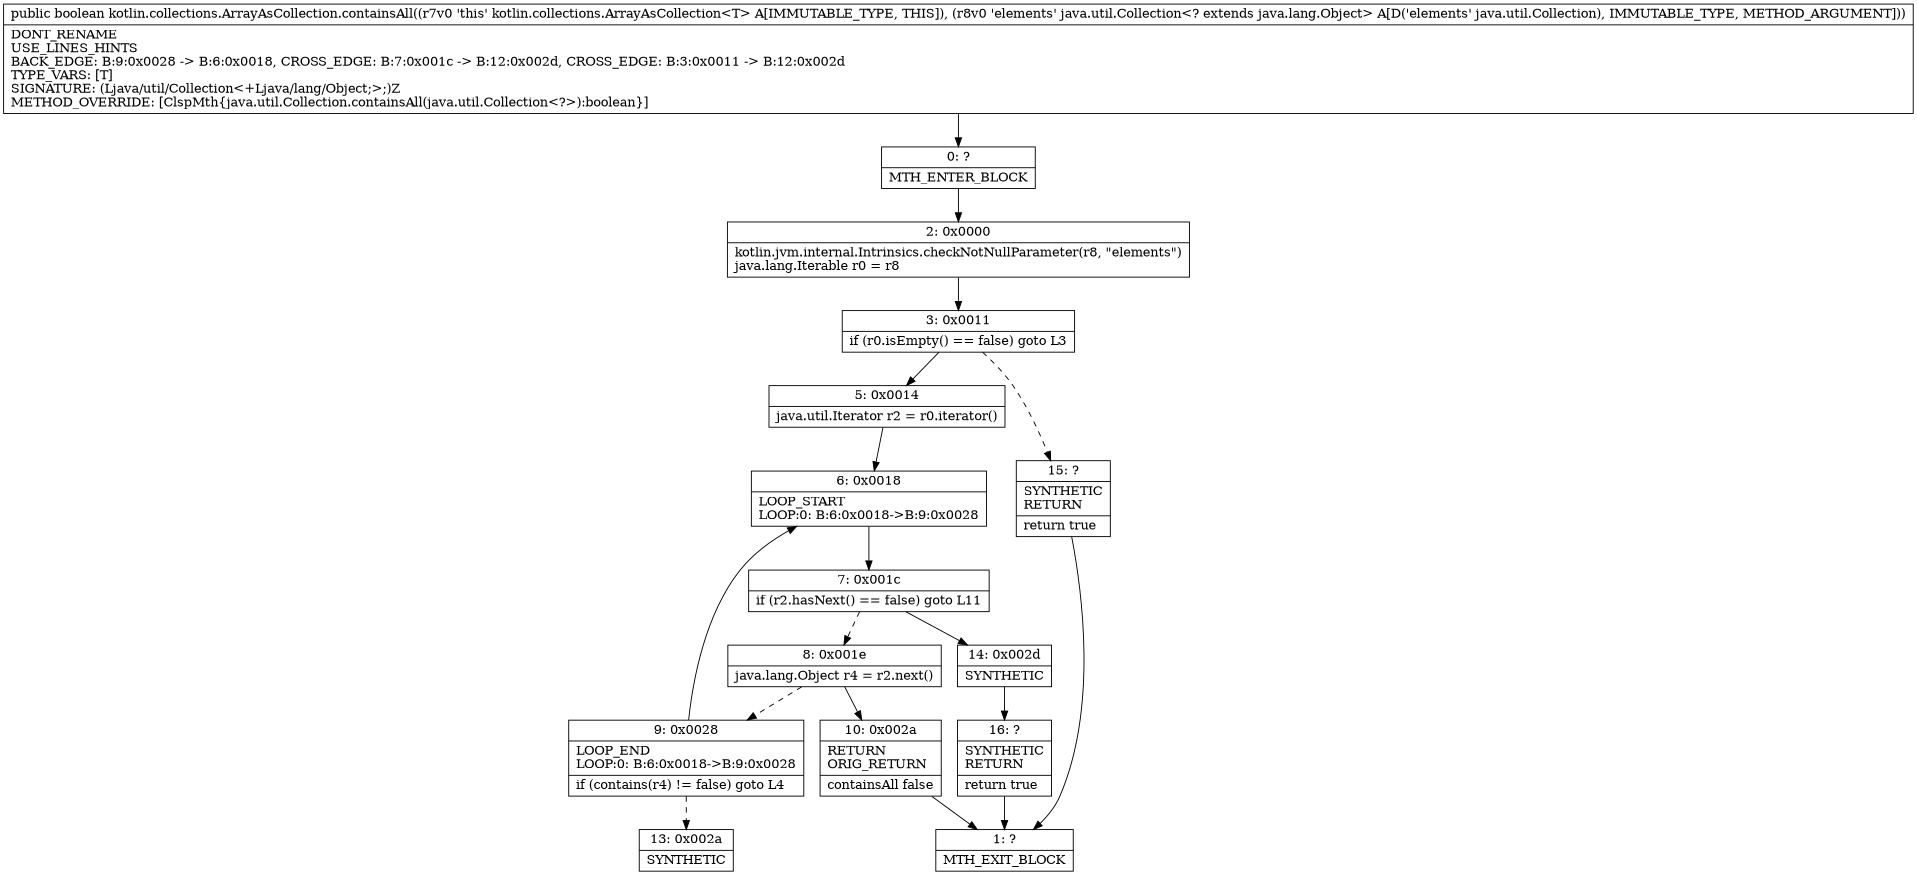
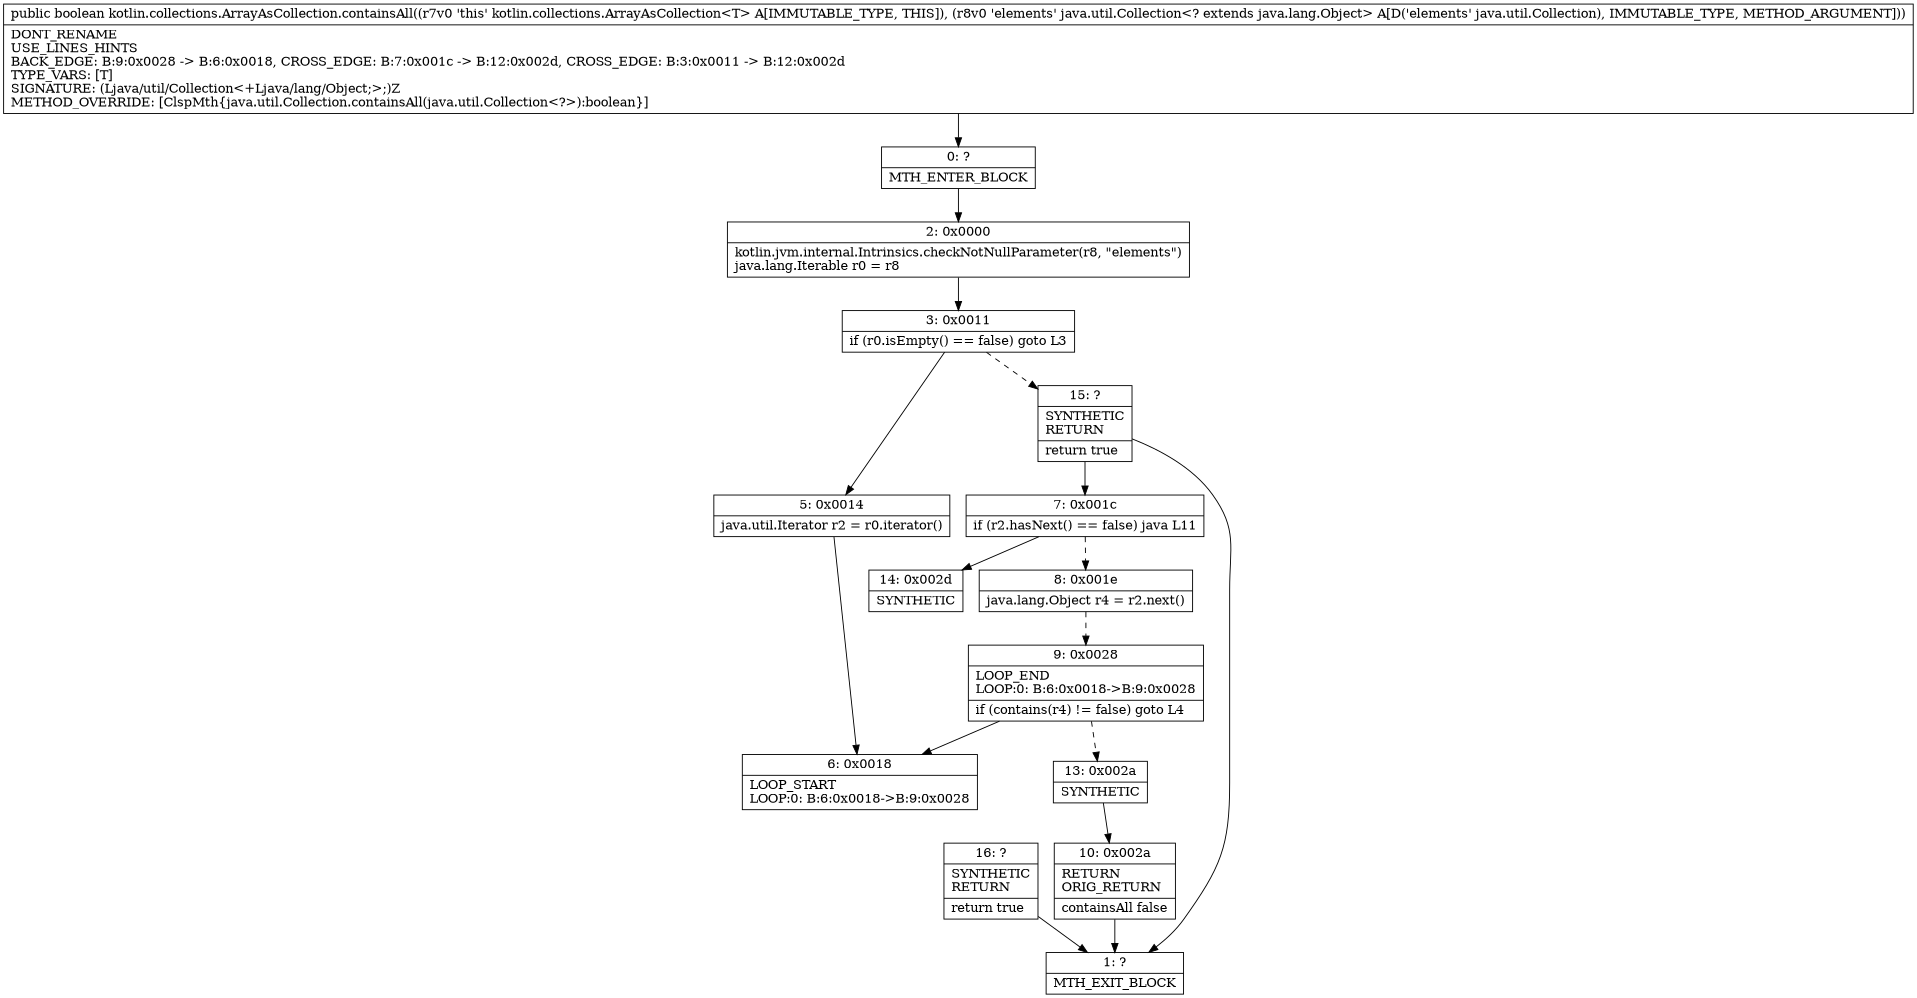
(869, 544) -> (1085, 474)
(869, 601) -> (1085, 526)
(851, 699) -> (1106, 818)
(1005, 699) -> none
